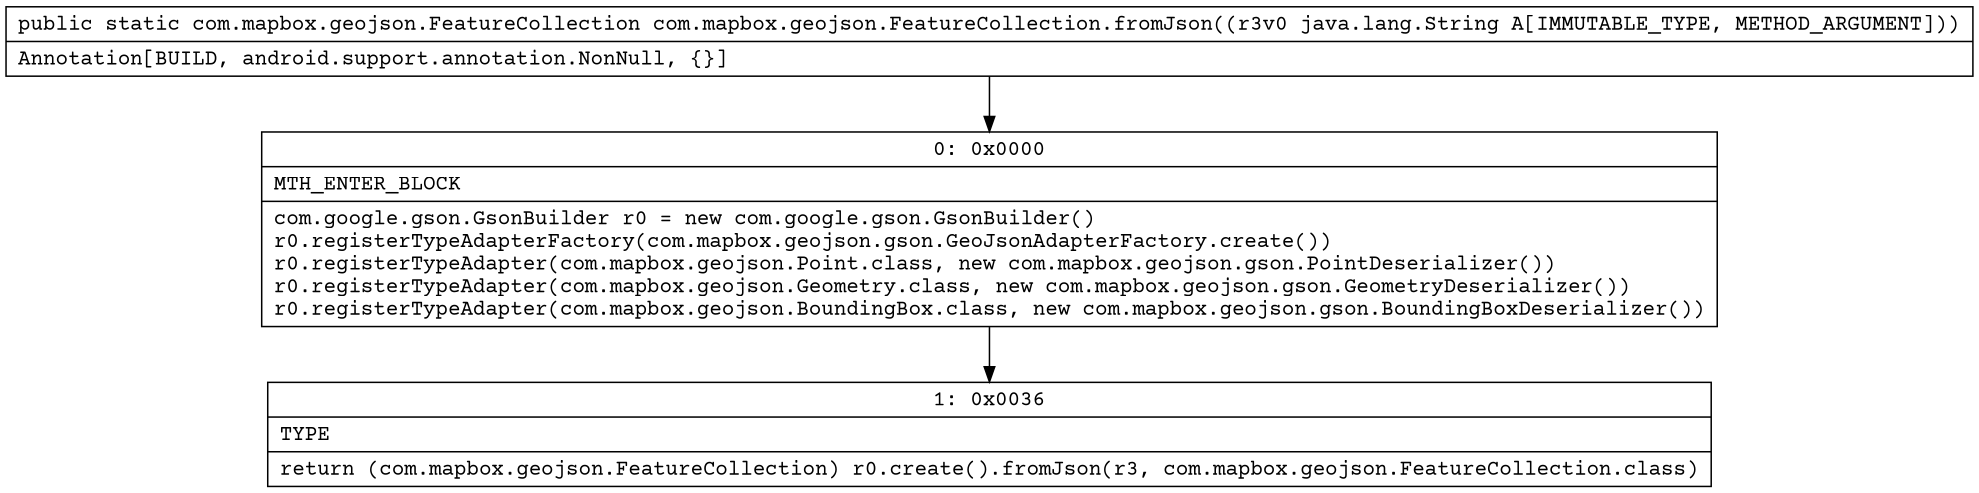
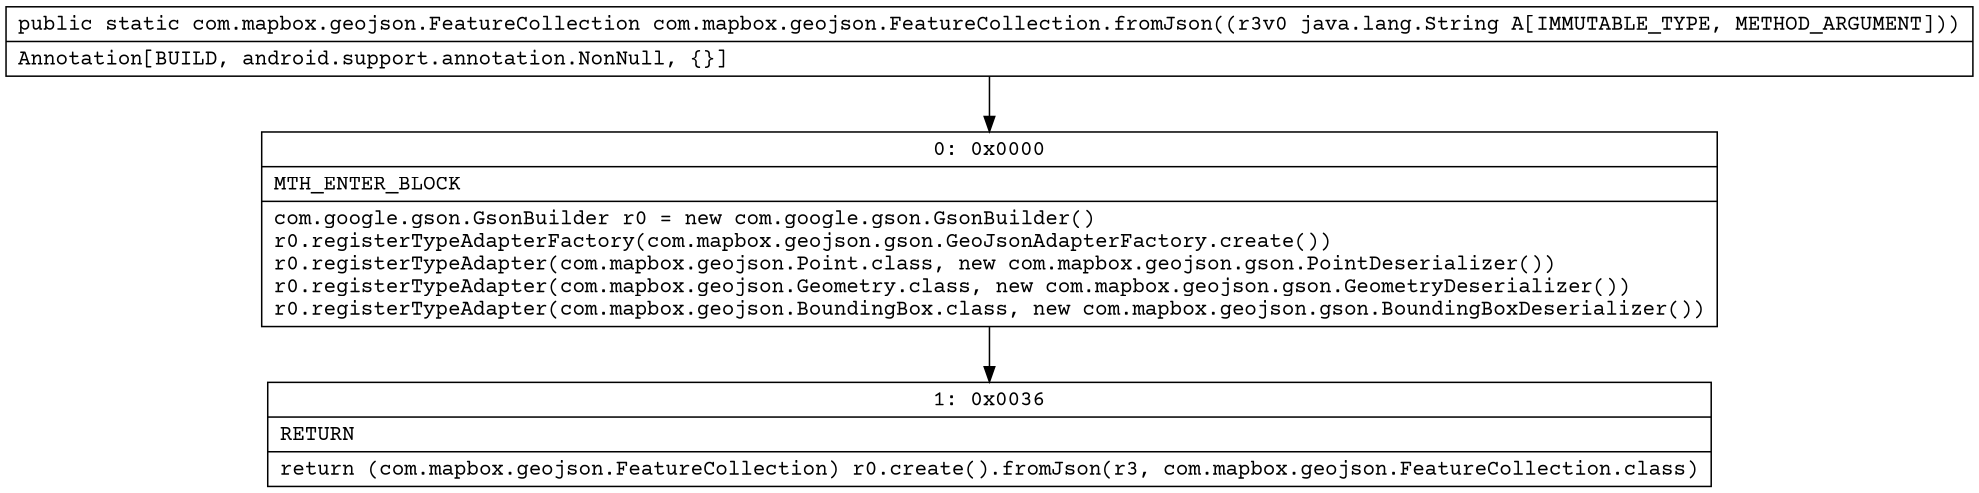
(305, 434) -> (318, 434)
